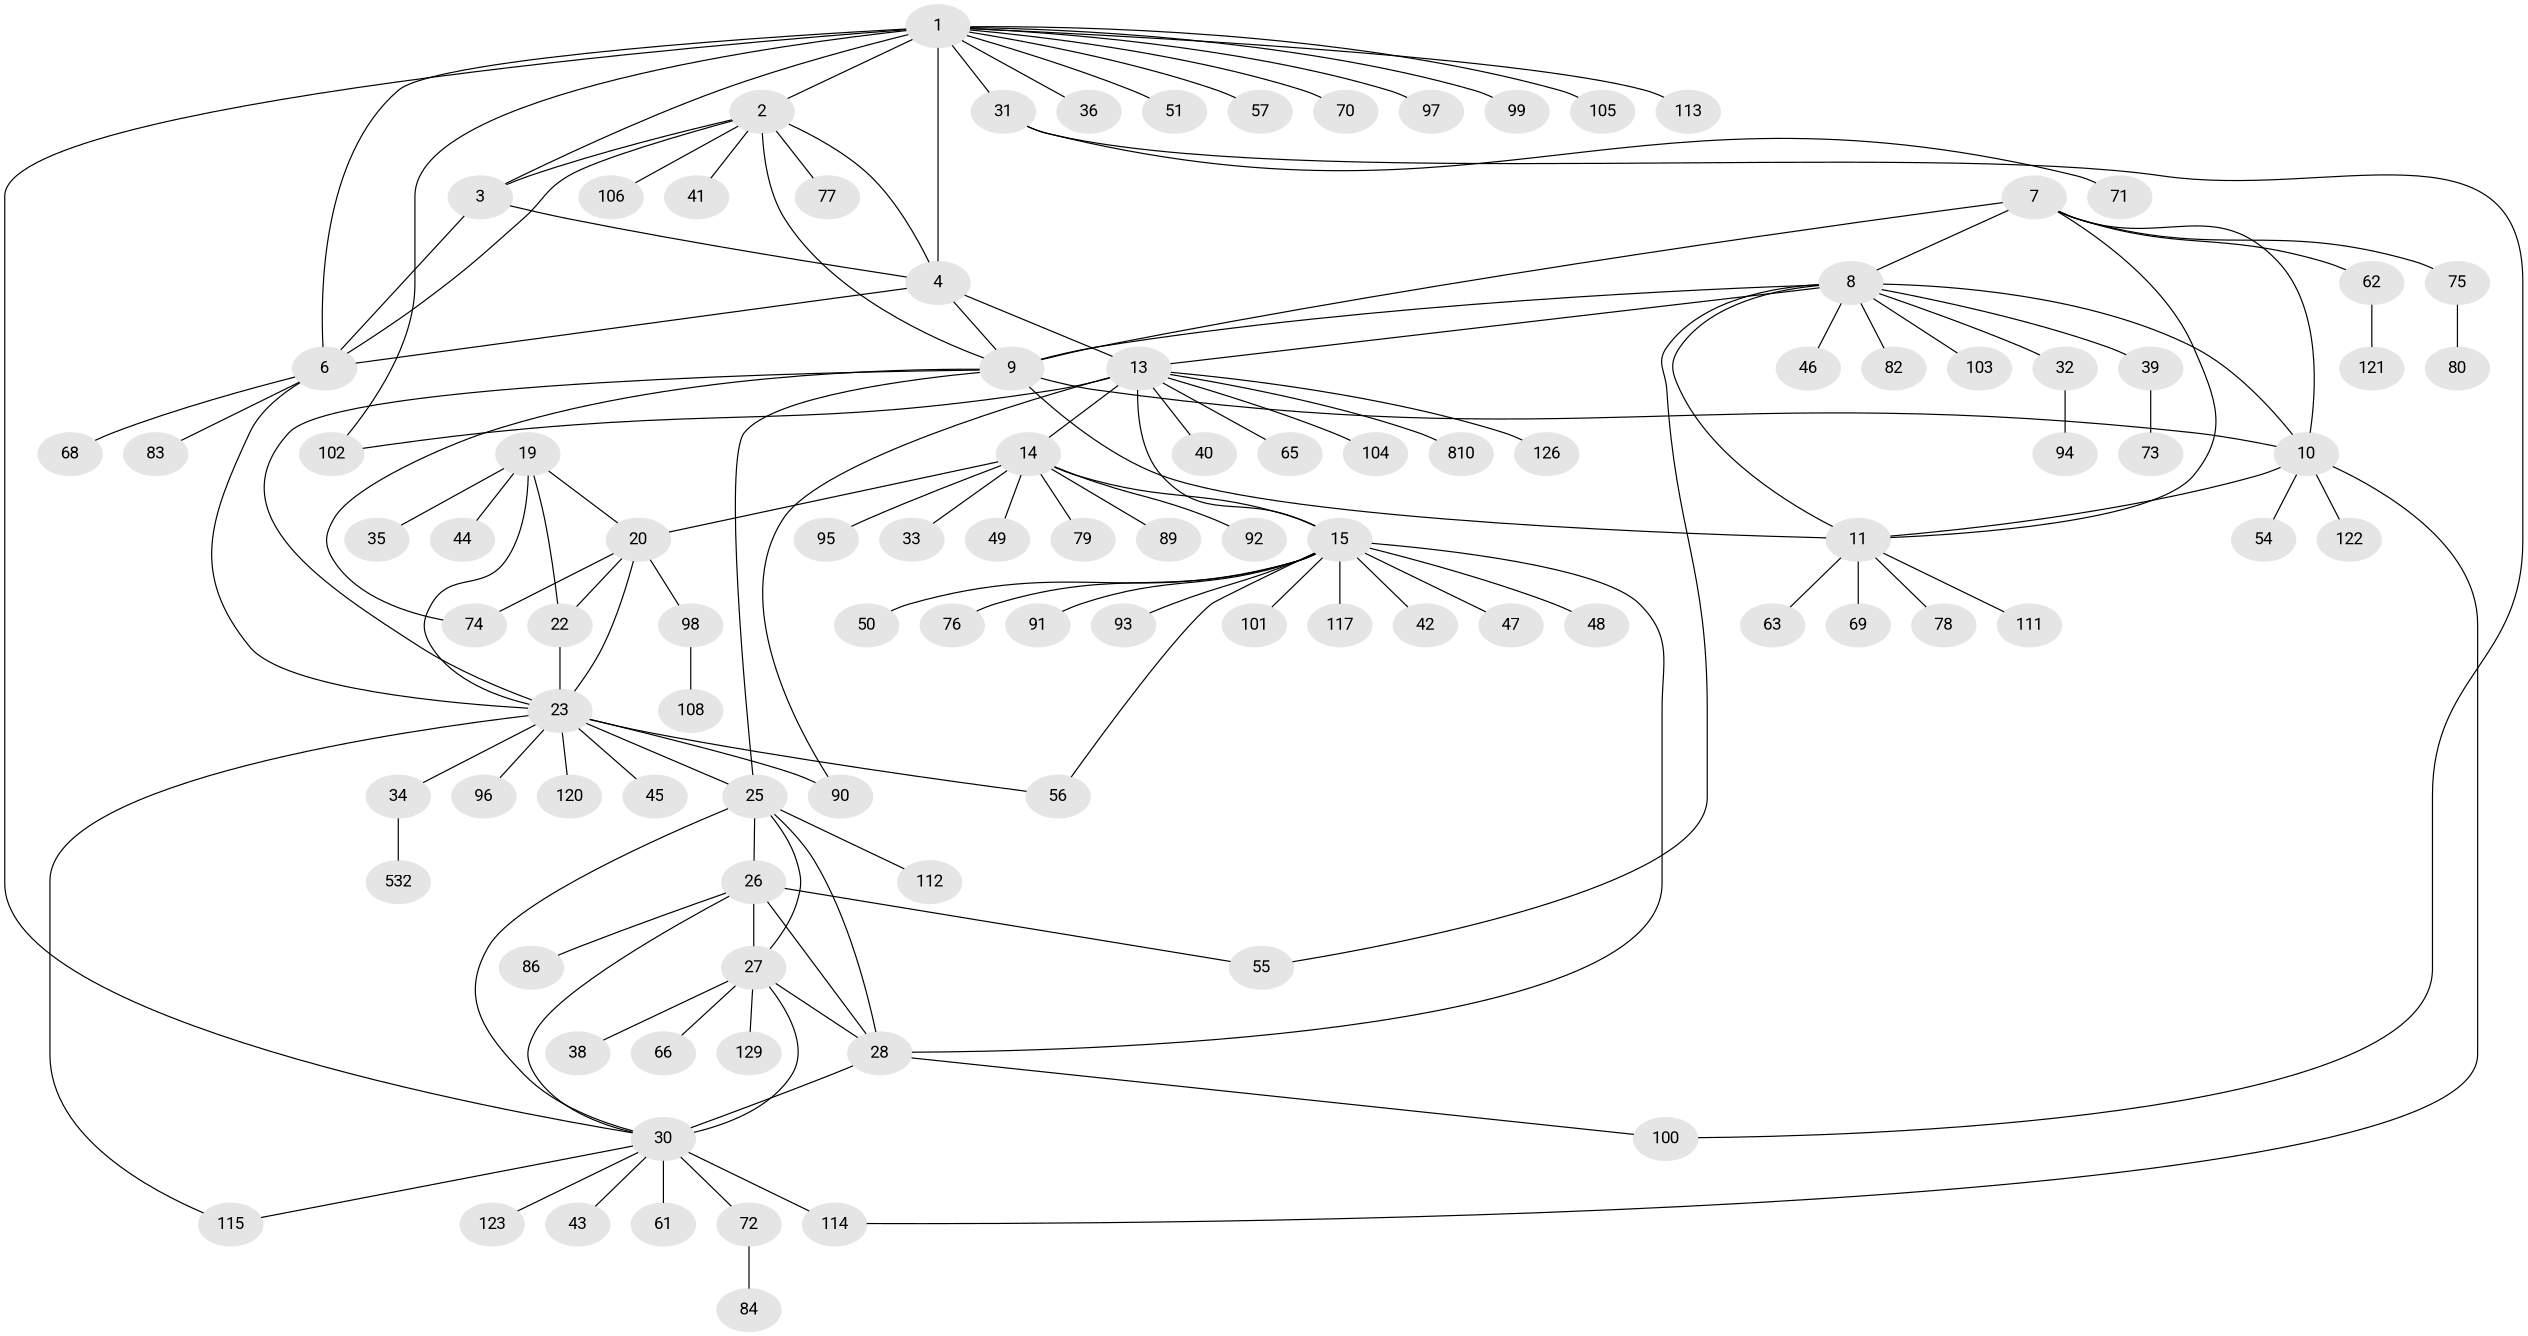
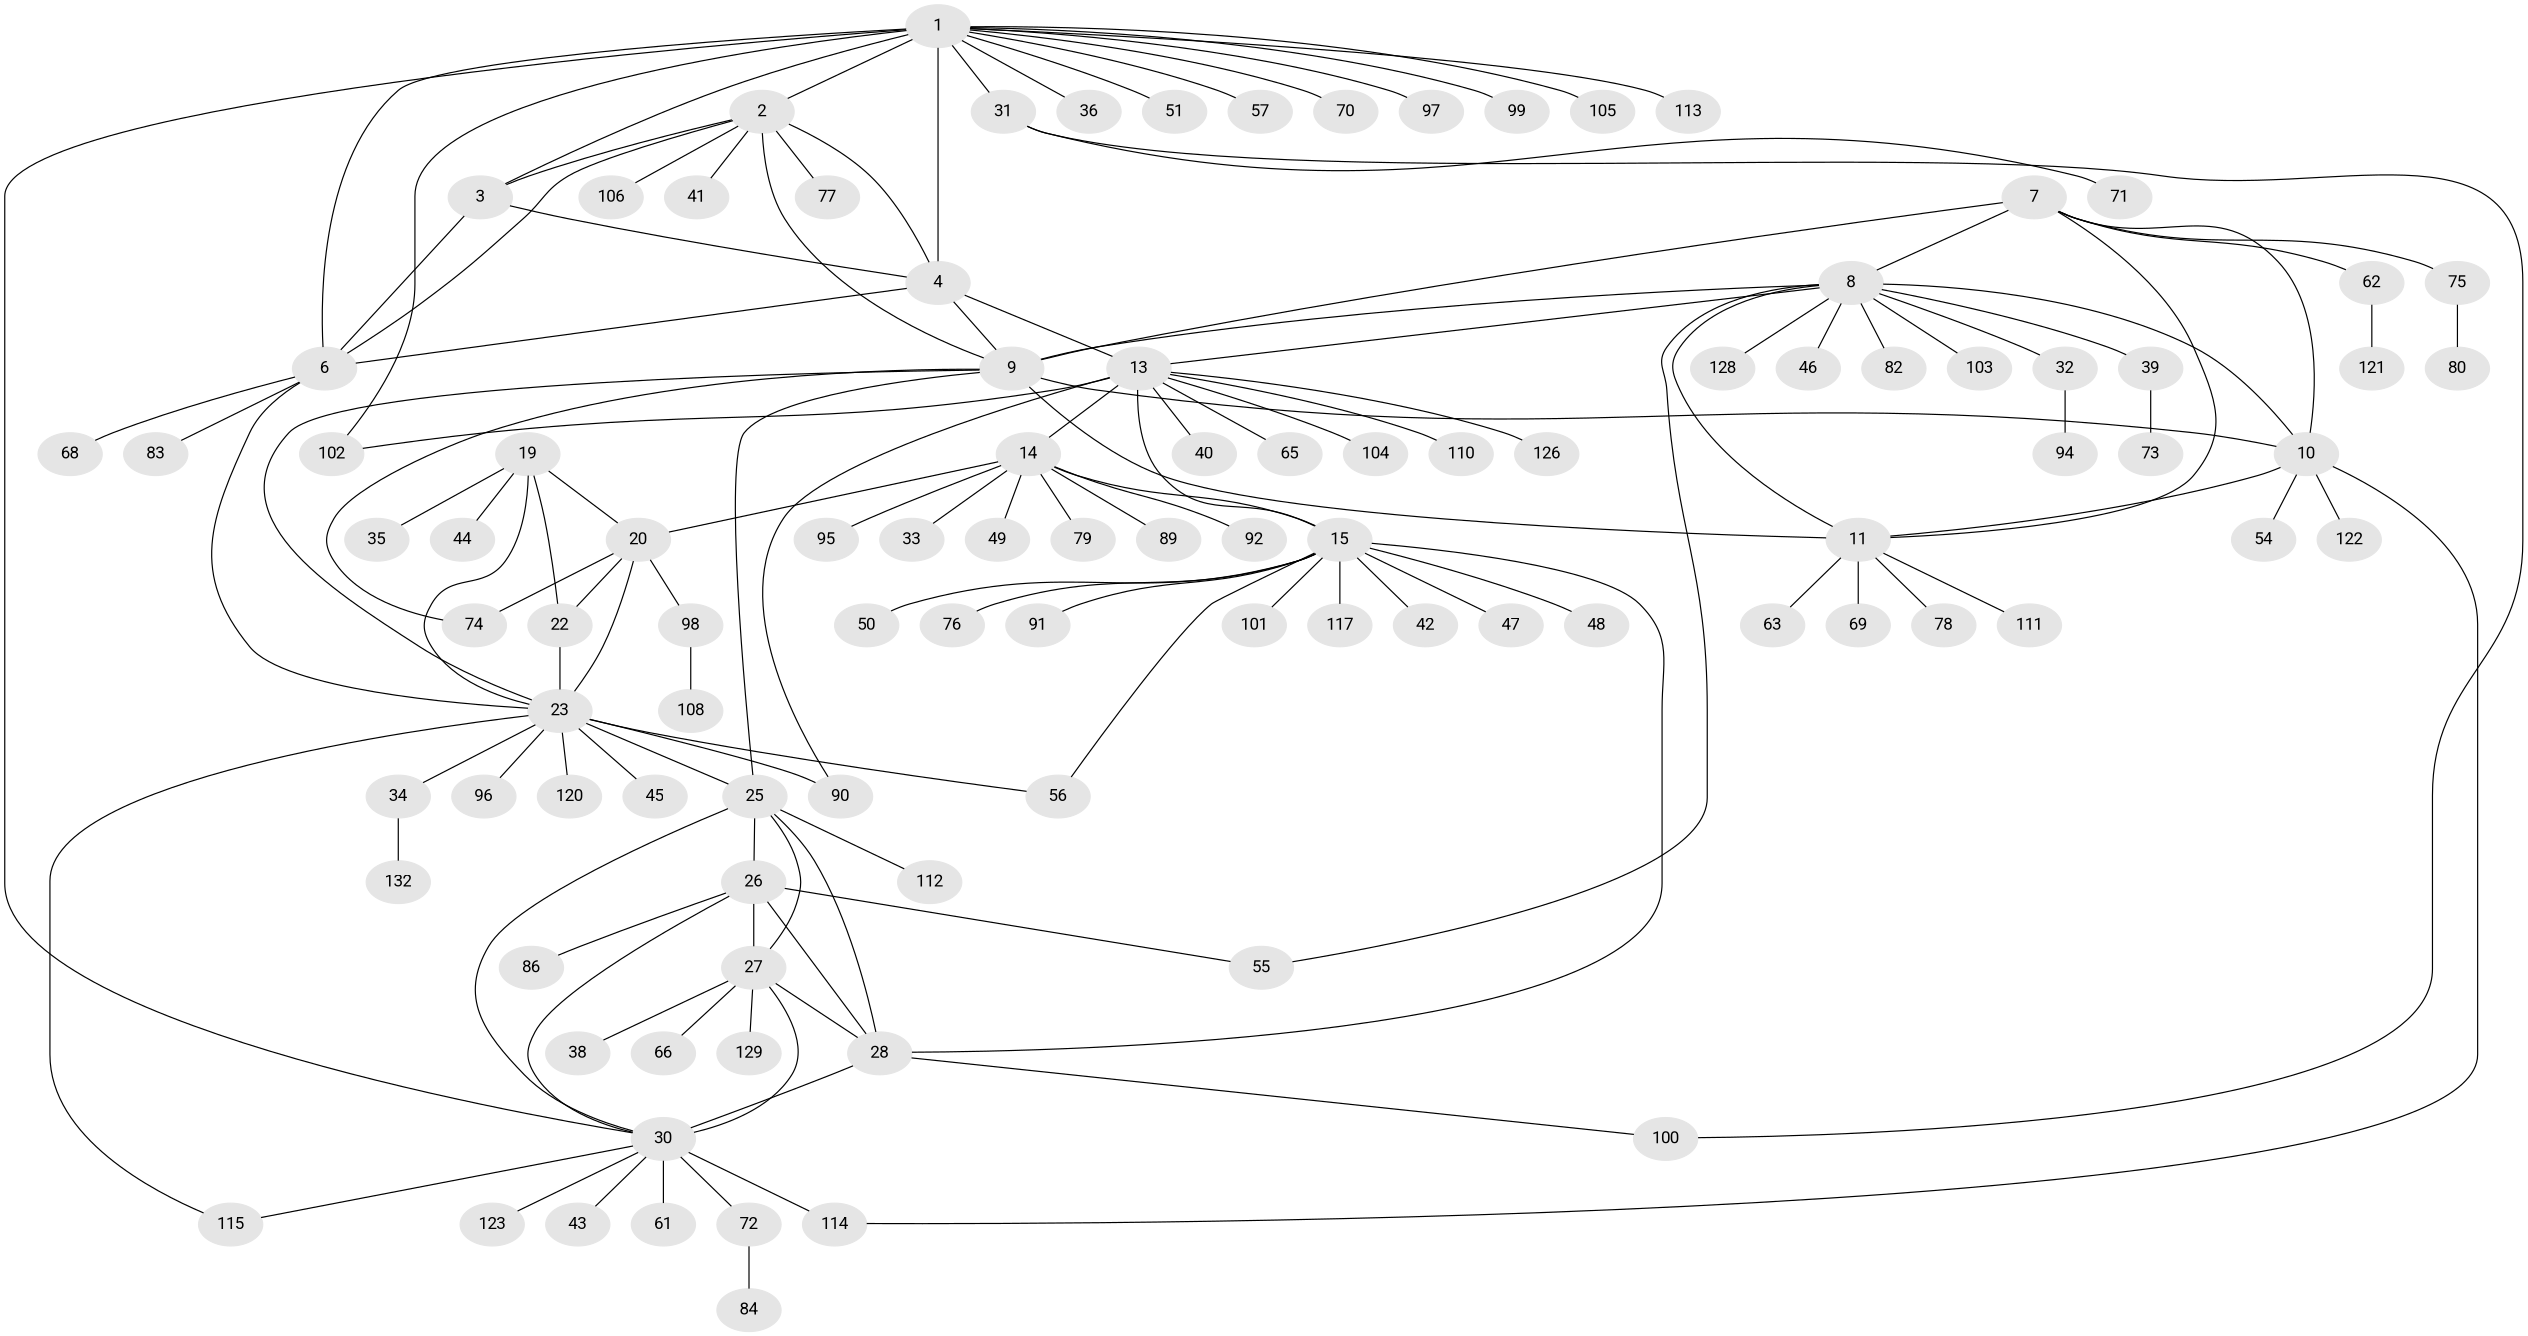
none -> (1723, 369)
(1461, 454) -> (1461, 454)
(1124, 625) -> none
(398, 882) -> (398, 882)
